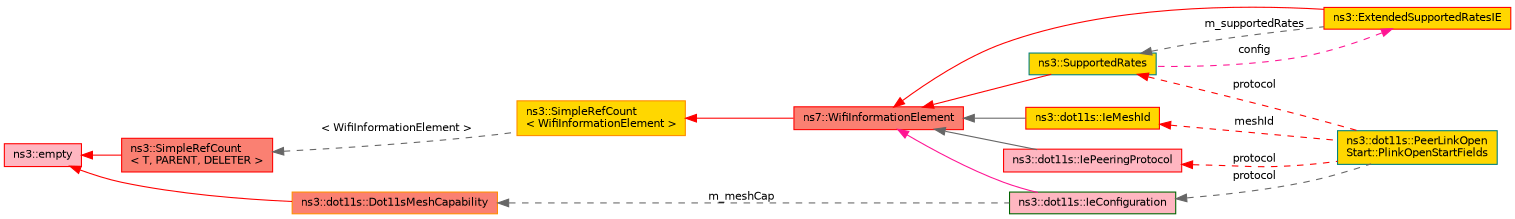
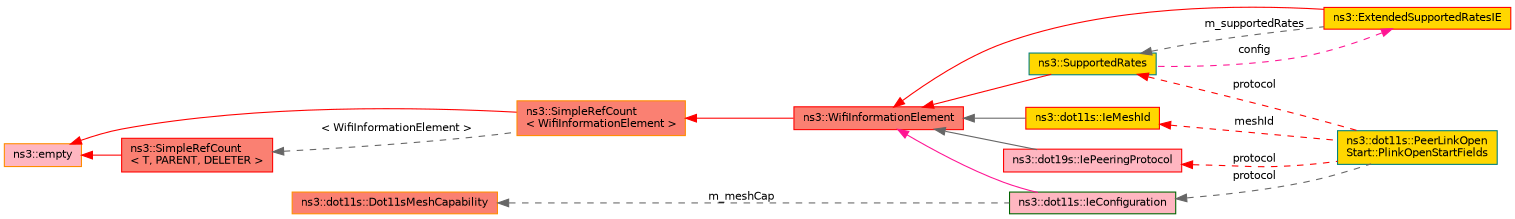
(601, 118) -> (601, 118)
(879, 118) -> (879, 118)
(43, 155) -> (43, 155)
(1093, 161) -> (1093, 161)
(185, 193) -> (297, 111)
